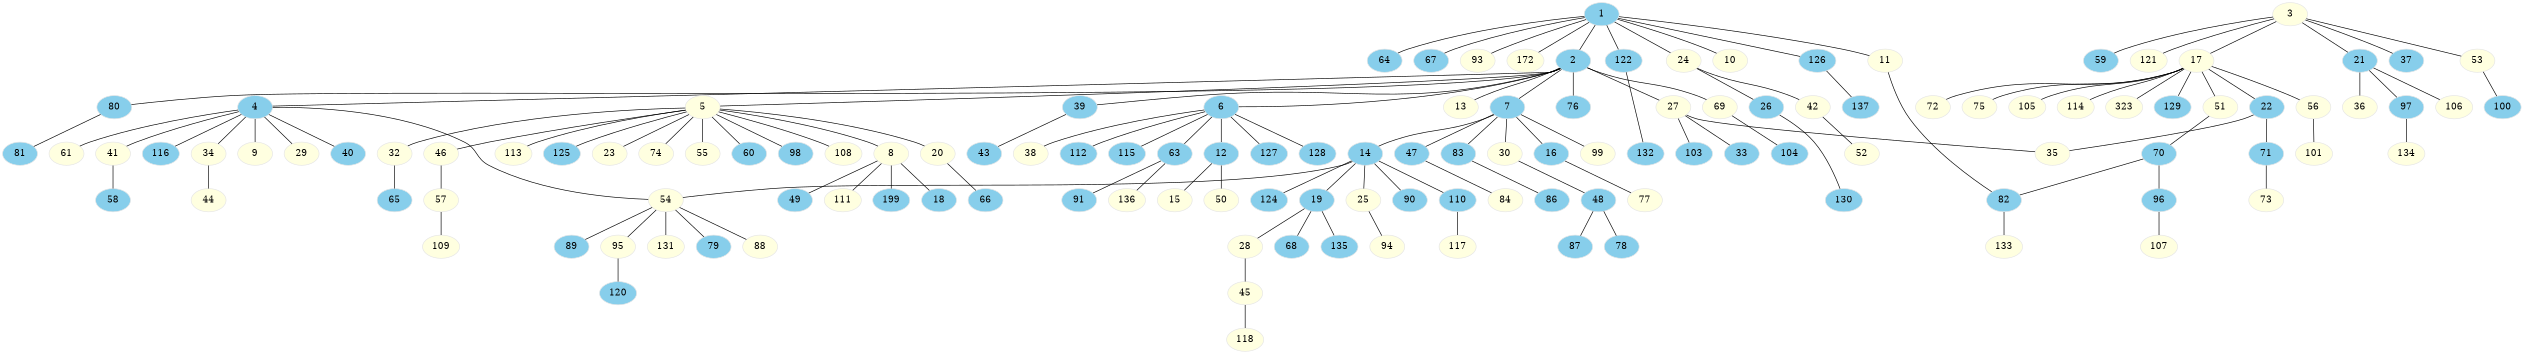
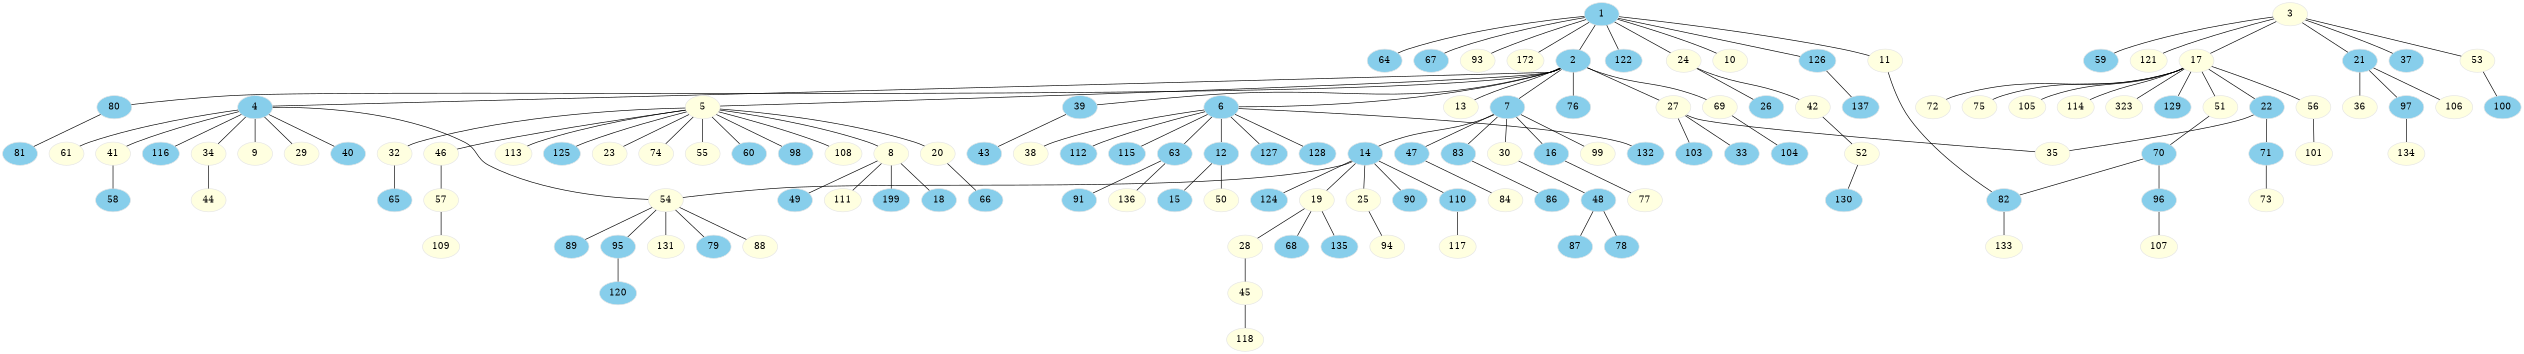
(1635, 107) -> (1436, 120)
(1817, 146) -> (1853, 177)
(1175, 200) -> (1175, 200)
(1317, 200) -> (1317, 200)
(618, 247) -> (618, 247)
